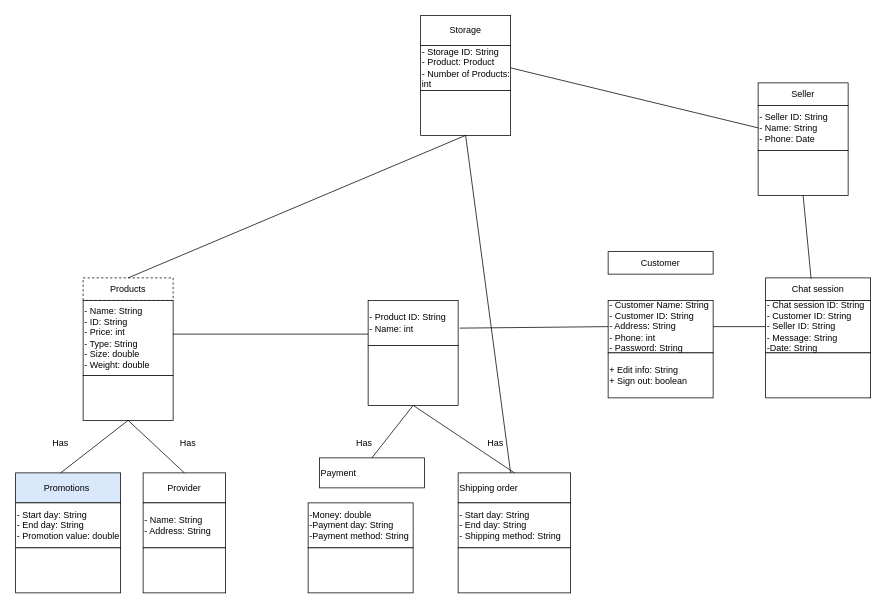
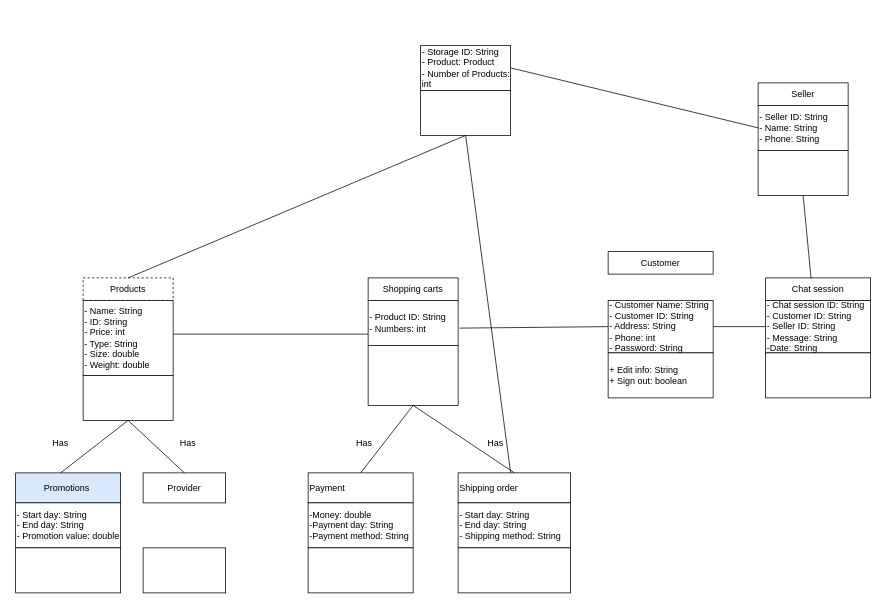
(465, 30) -> none
(799, 128) -> (799, 128)
none -> (413, 289)
(414, 323) -> (414, 323)
(372, 473) -> (360, 488)
(184, 525) -> none
